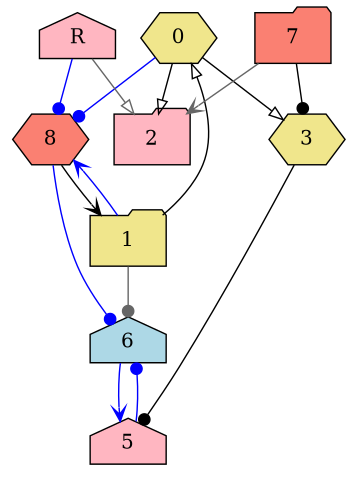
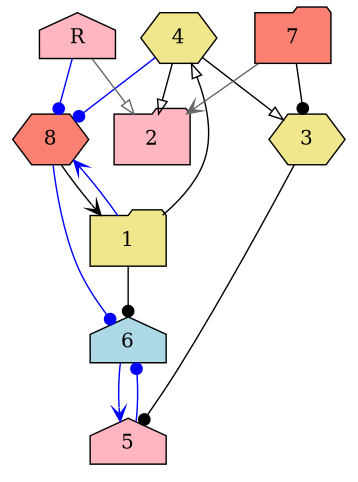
(179, 38) -> (179, 38)
(128, 286) -> (128, 286)
